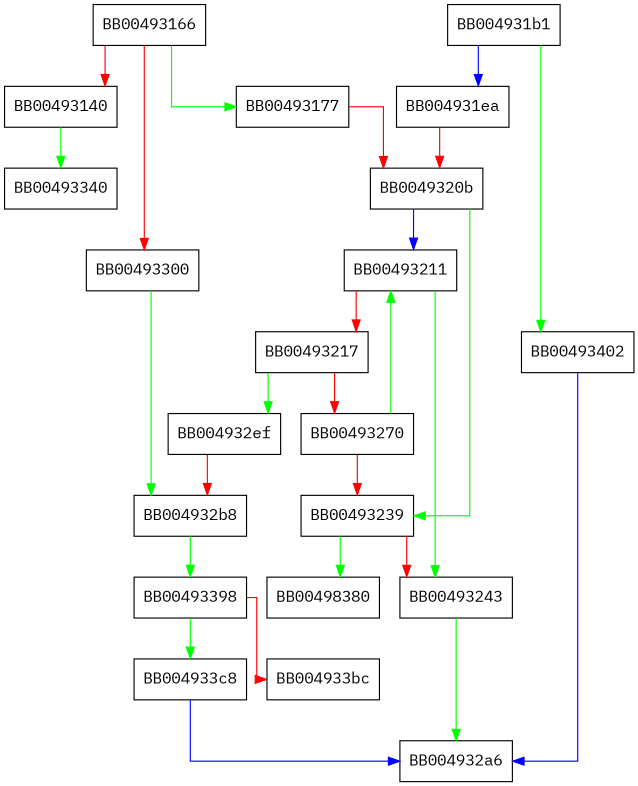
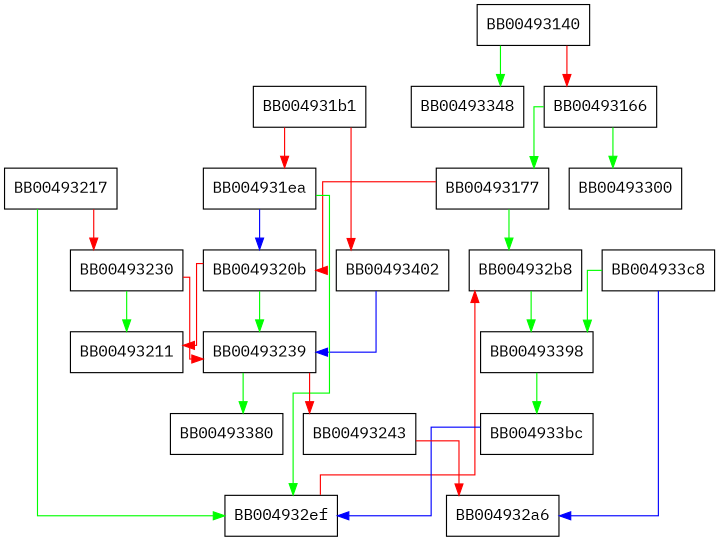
(105, 60) -> (567, 60)
(478, 60) -> (285, 142)
(144, 142) -> (613, 142)
(440, 142) -> (260, 224)
(541, 183) -> (351, 175)
(61, 189) -> (468, 107)
(414, 224) -> (197, 302)
(356, 305) -> none
none -> (329, 343)
(151, 387) -> (509, 224)
(435, 428) -> none
(357, 434) -> (127, 270)
none -> (431, 488)
(578, 594) -> (376, 346)
(323, 598) -> (227, 434)
(190, 633) -> (587, 288)
(257, 634) -> (537, 387)
(456, 674) -> (459, 441)
